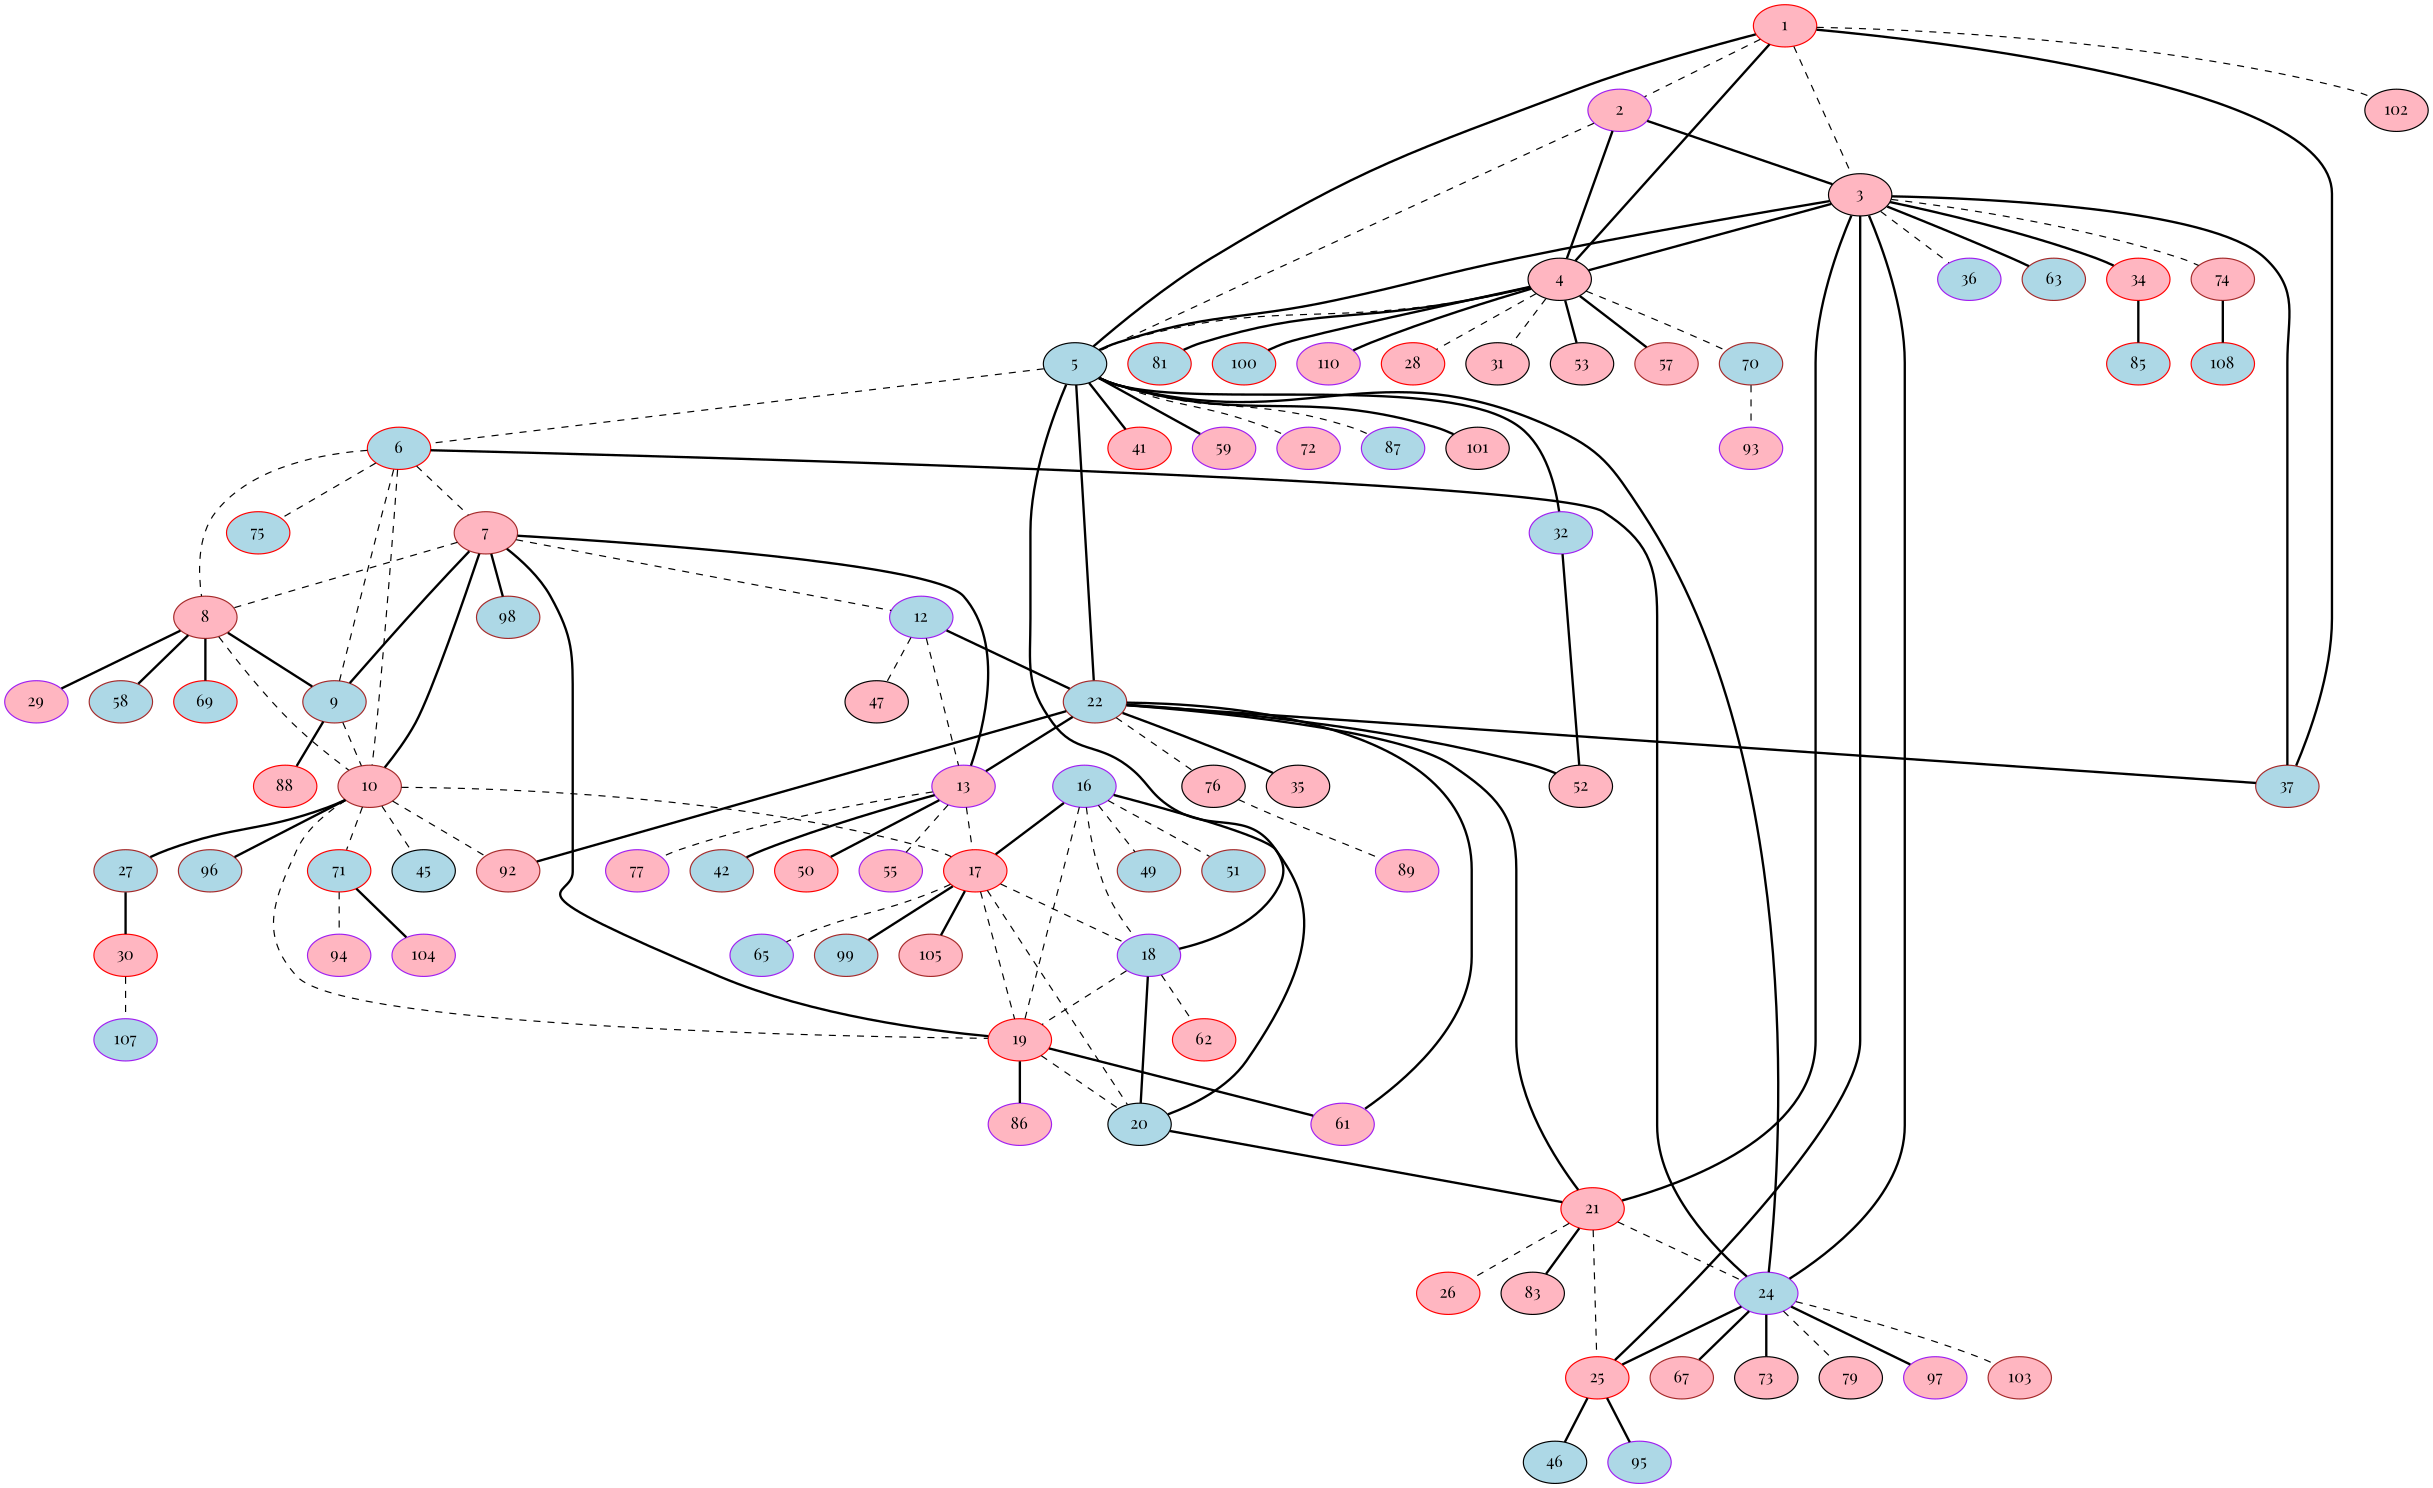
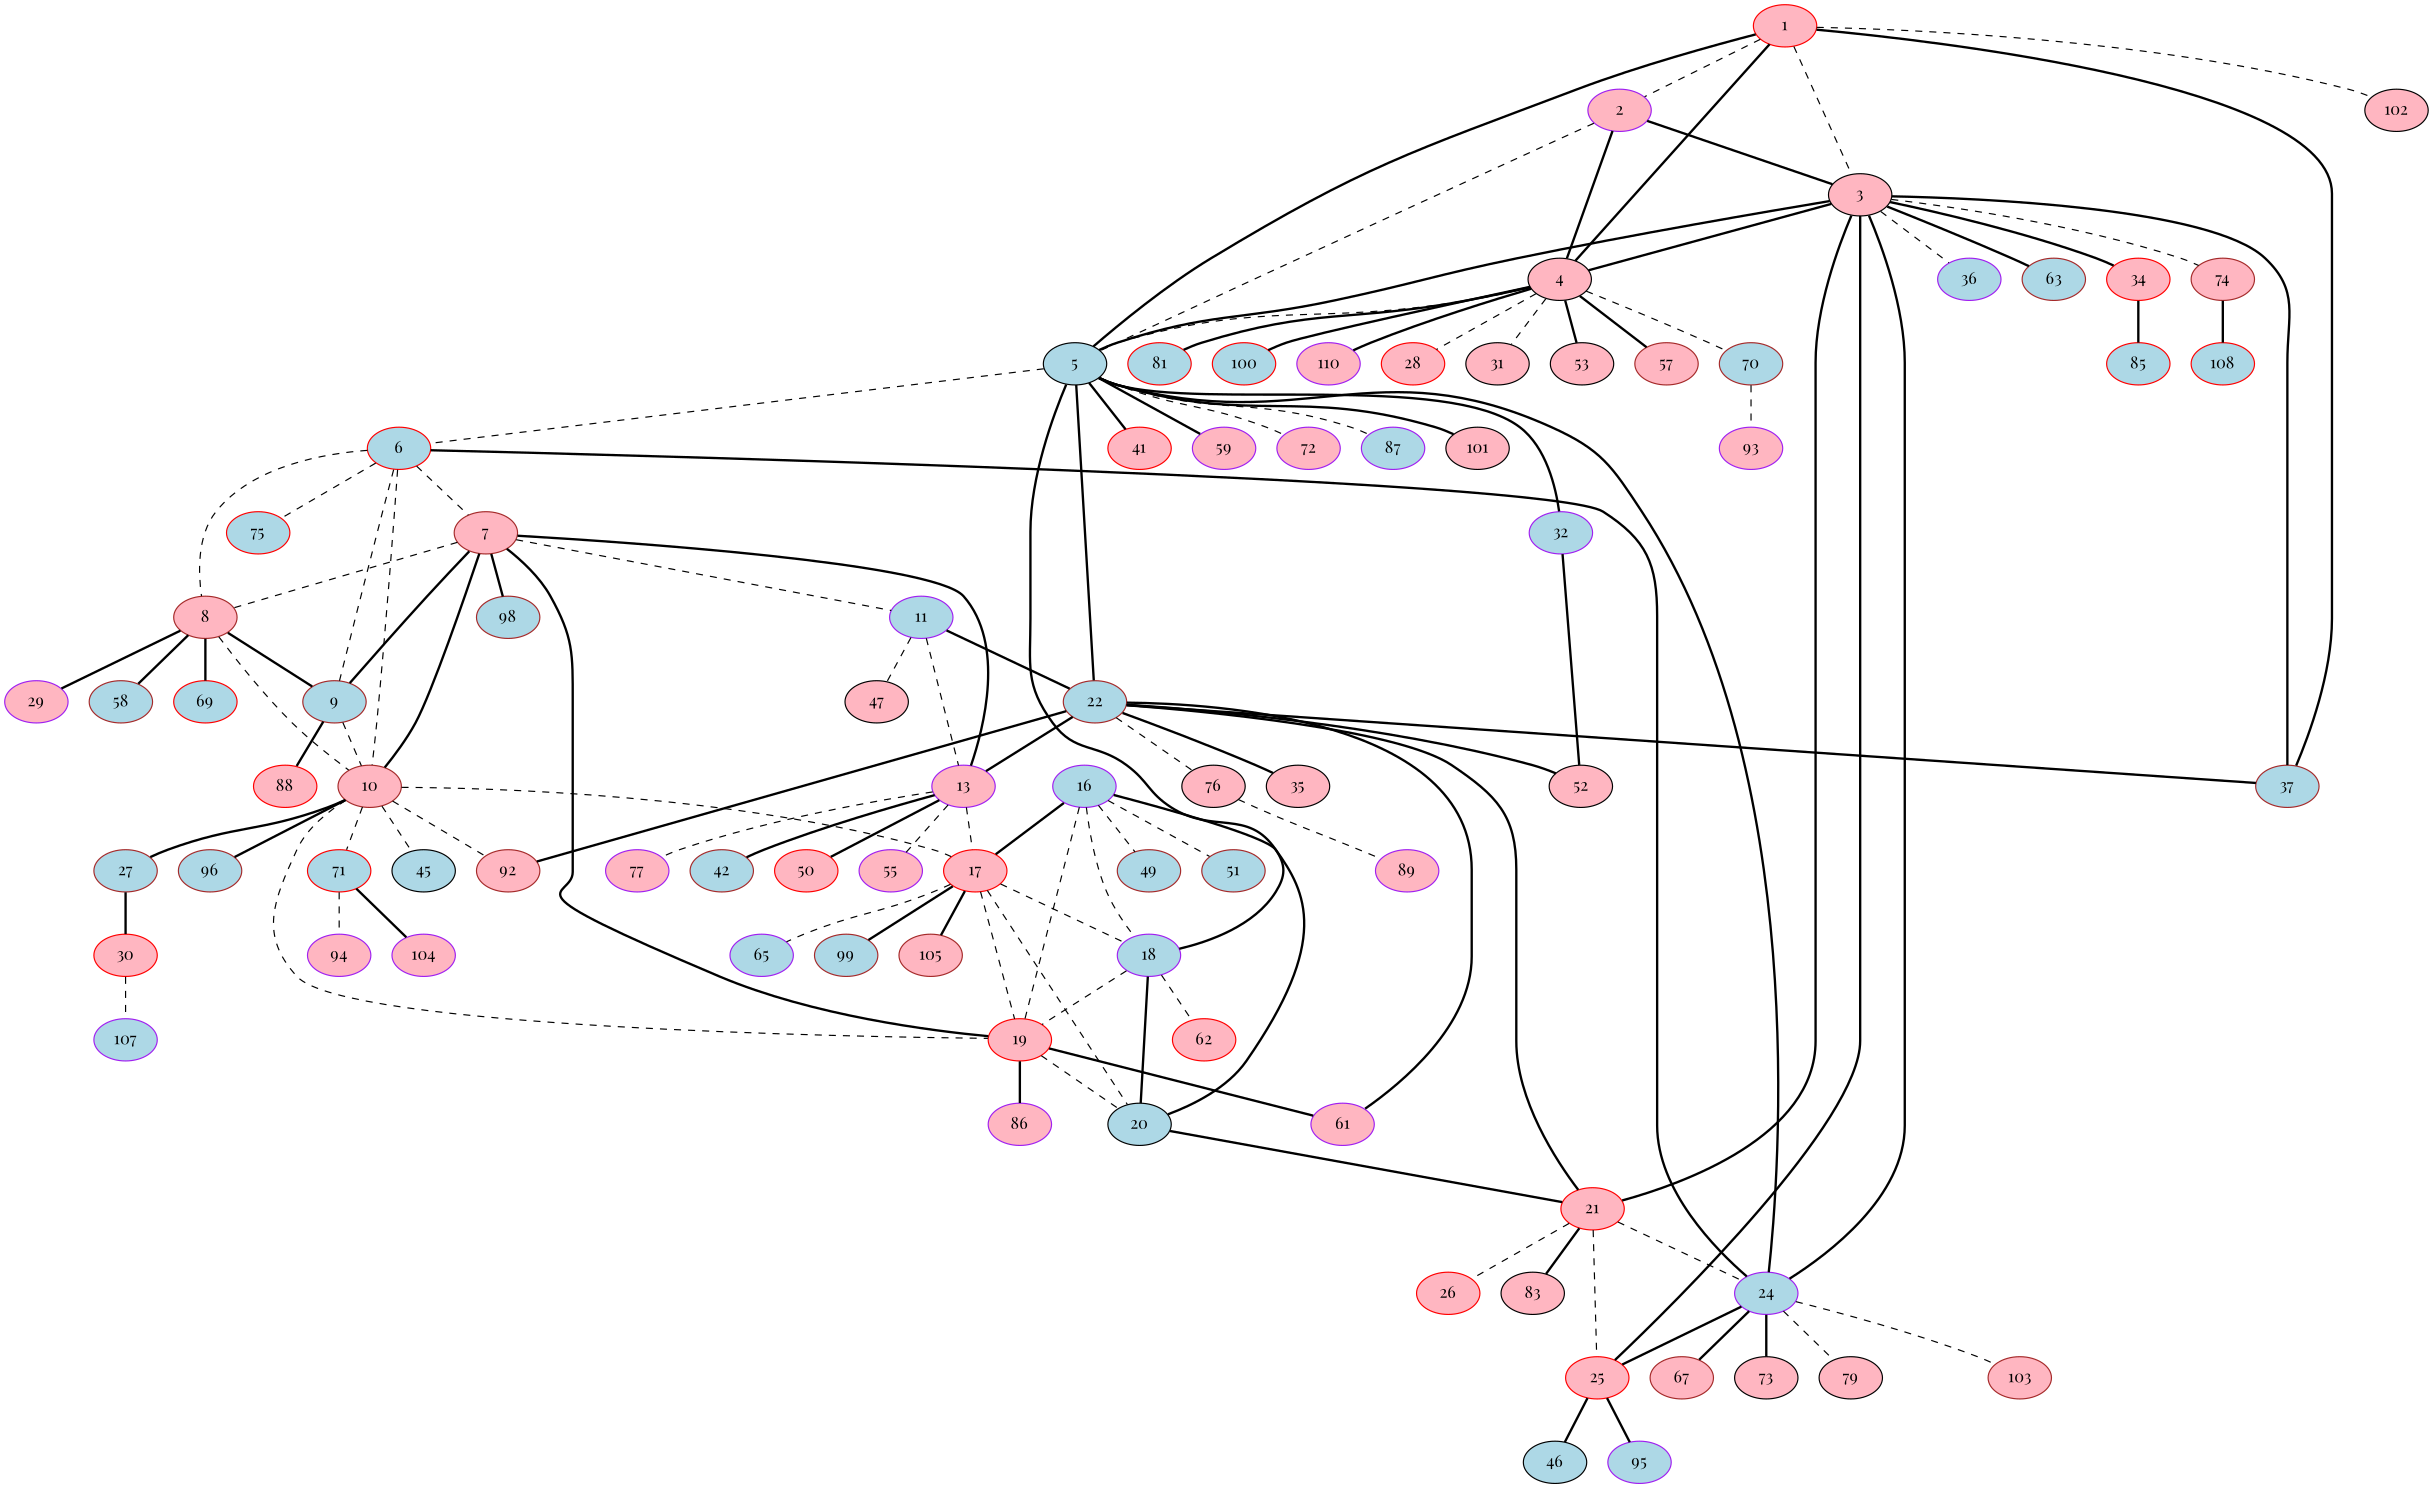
(921, 617) -> (921, 617)
(1935, 1378) -> none
